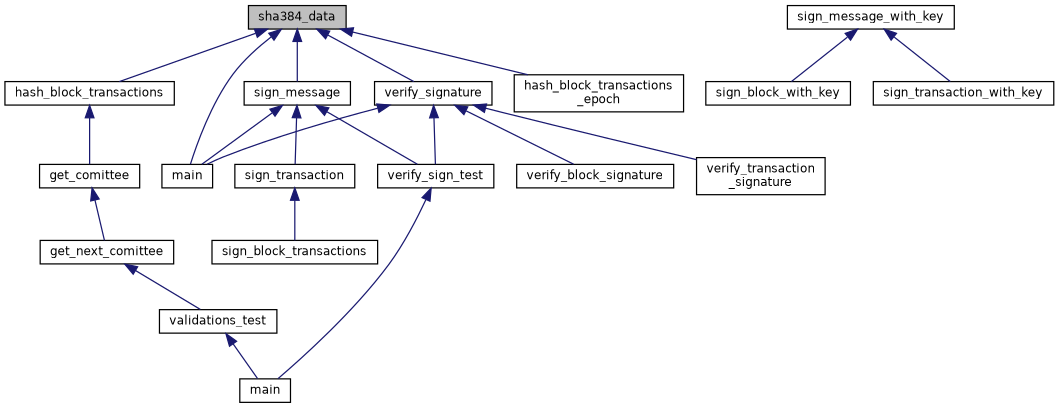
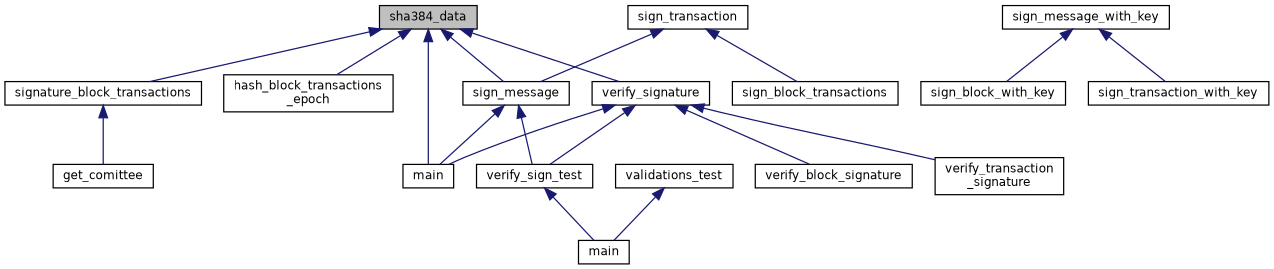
(90, 93) -> (103, 93)
(296, 141) -> (596, 58)
(107, 252) -> none
